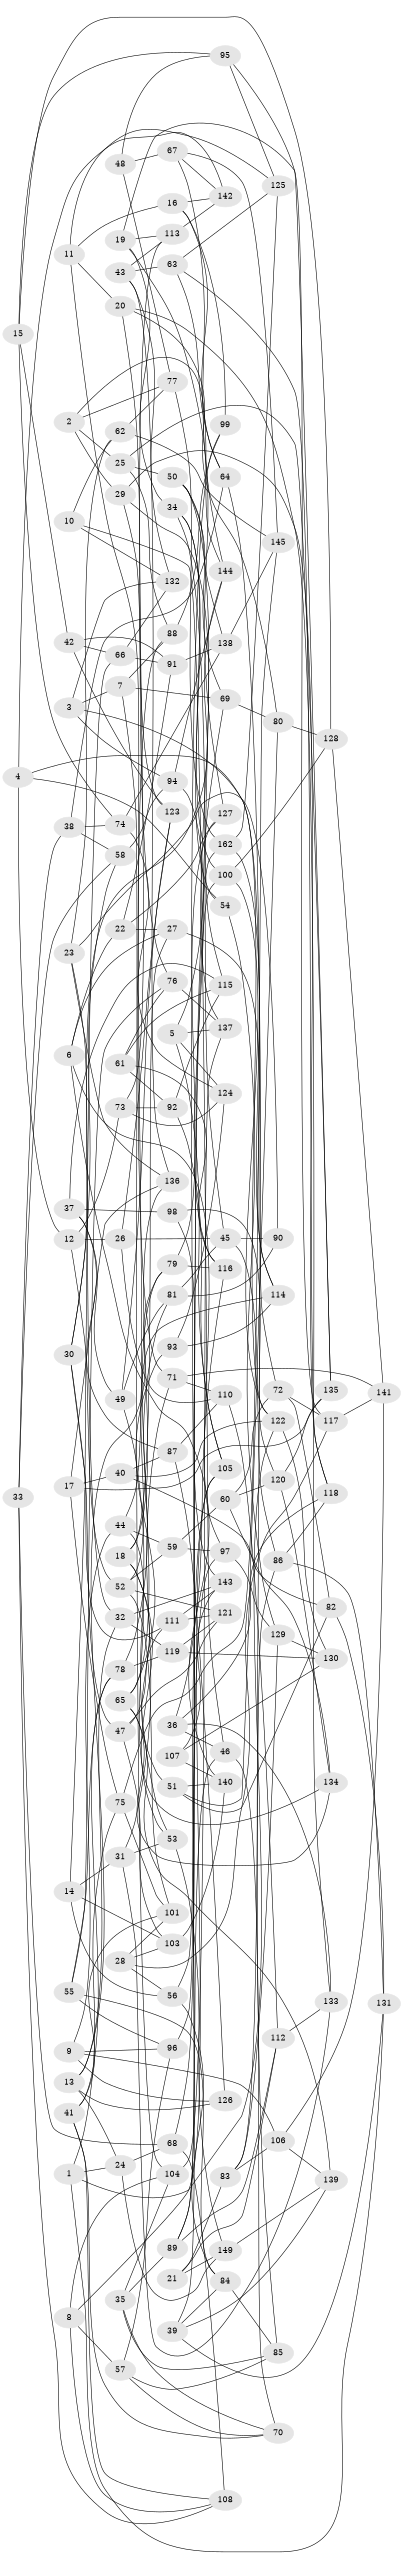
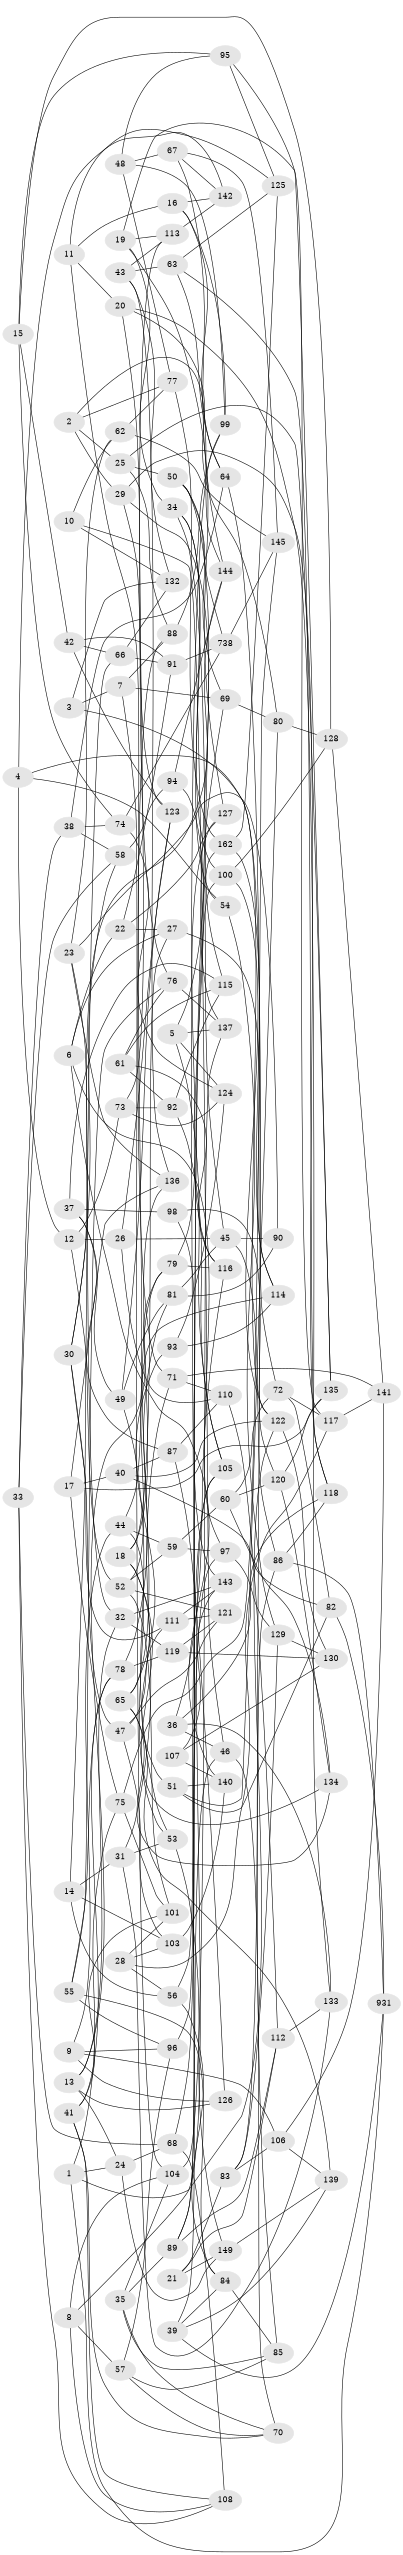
none -> (213, 270)
(225, 644) -> (225, 644)
(116, 750) -> none
(384, 2004) -> (384, 2004)
